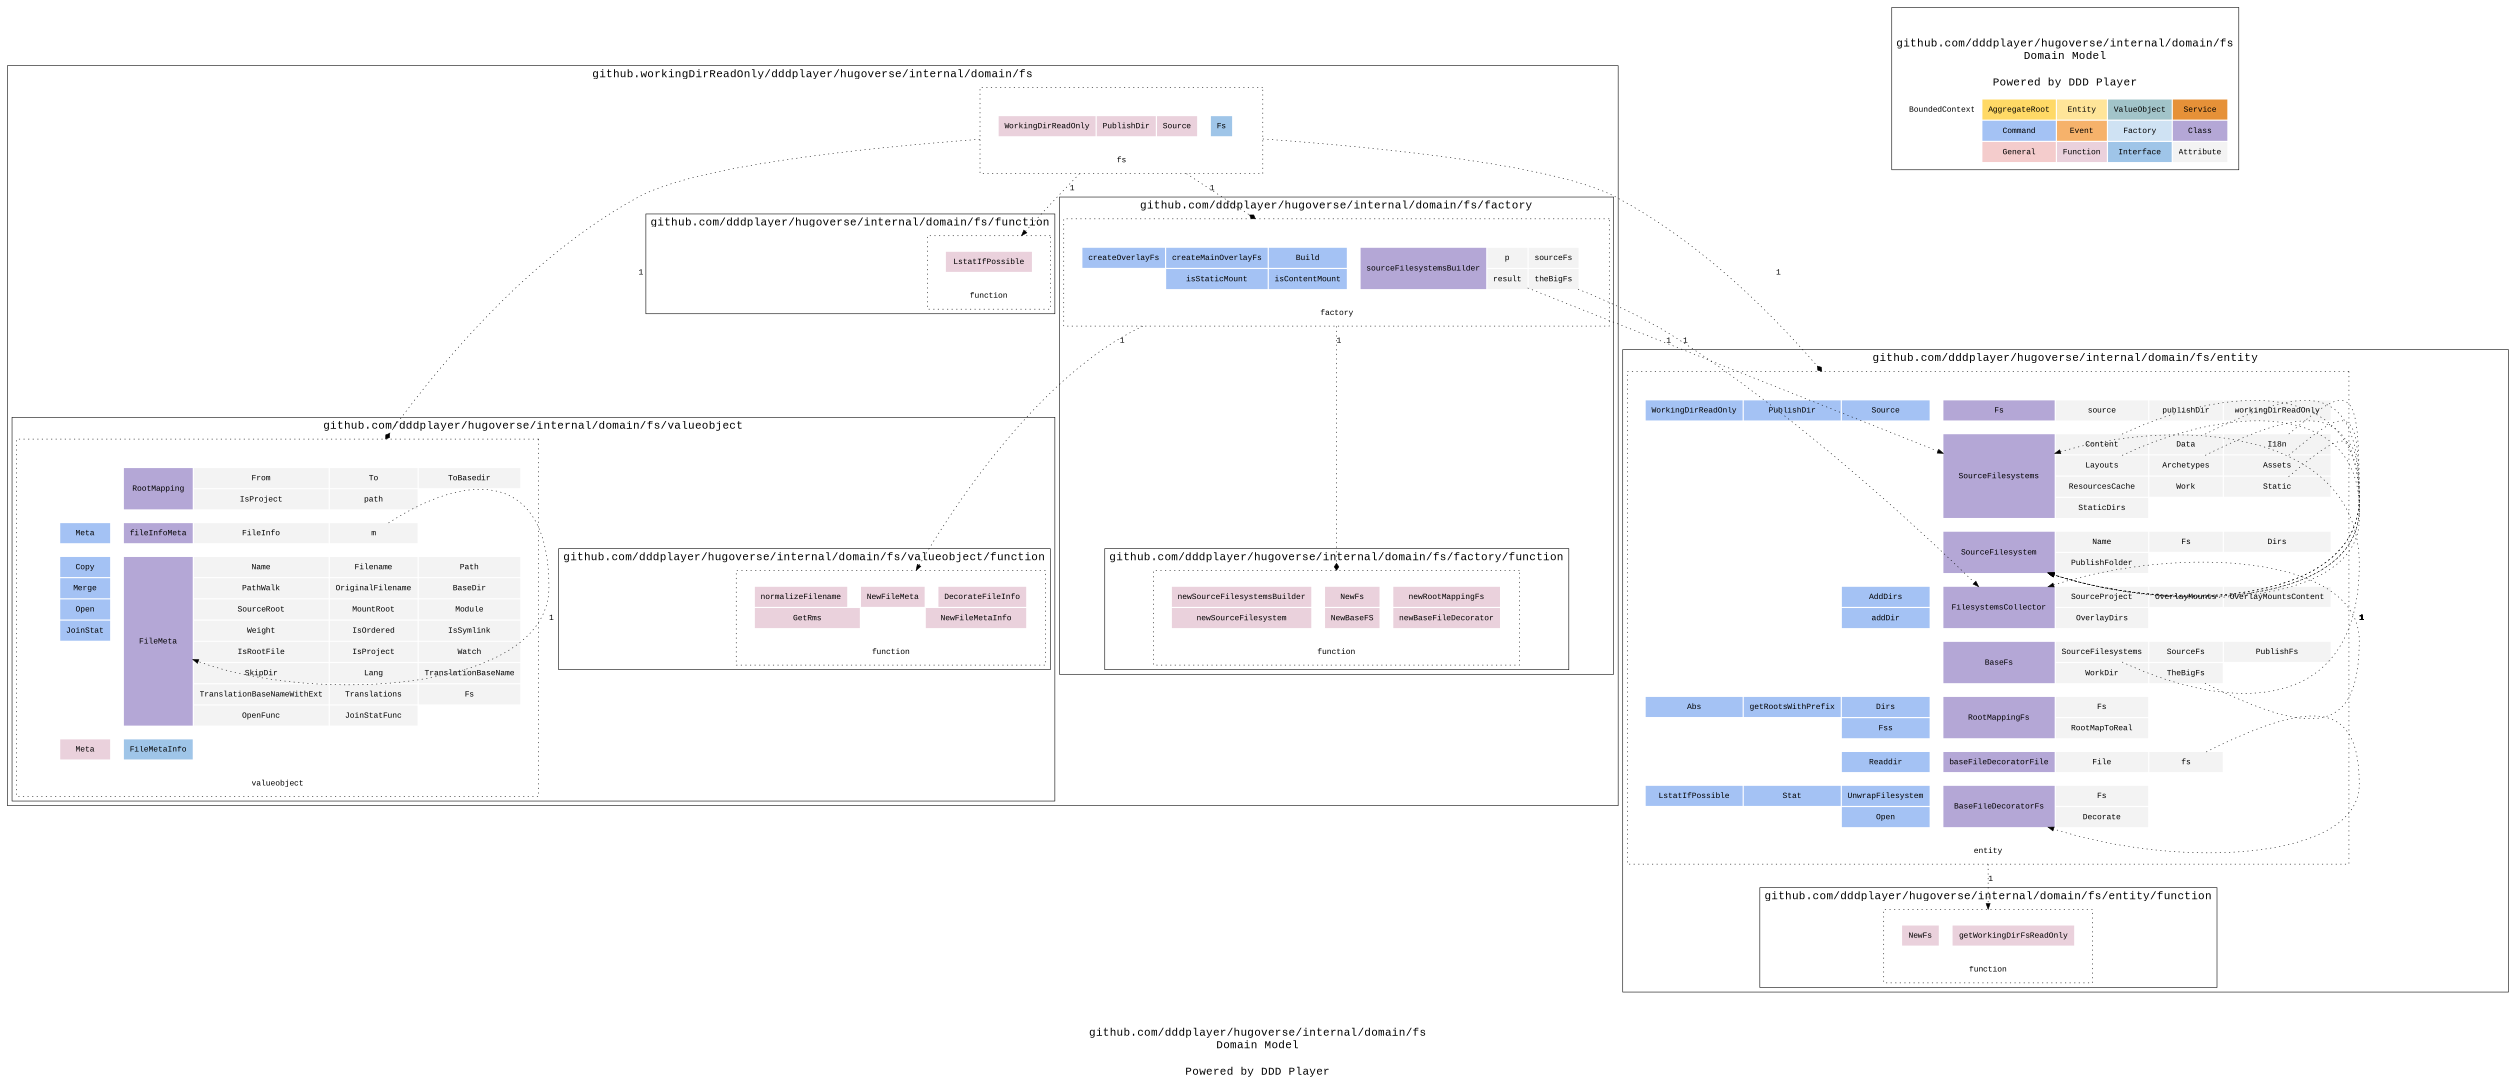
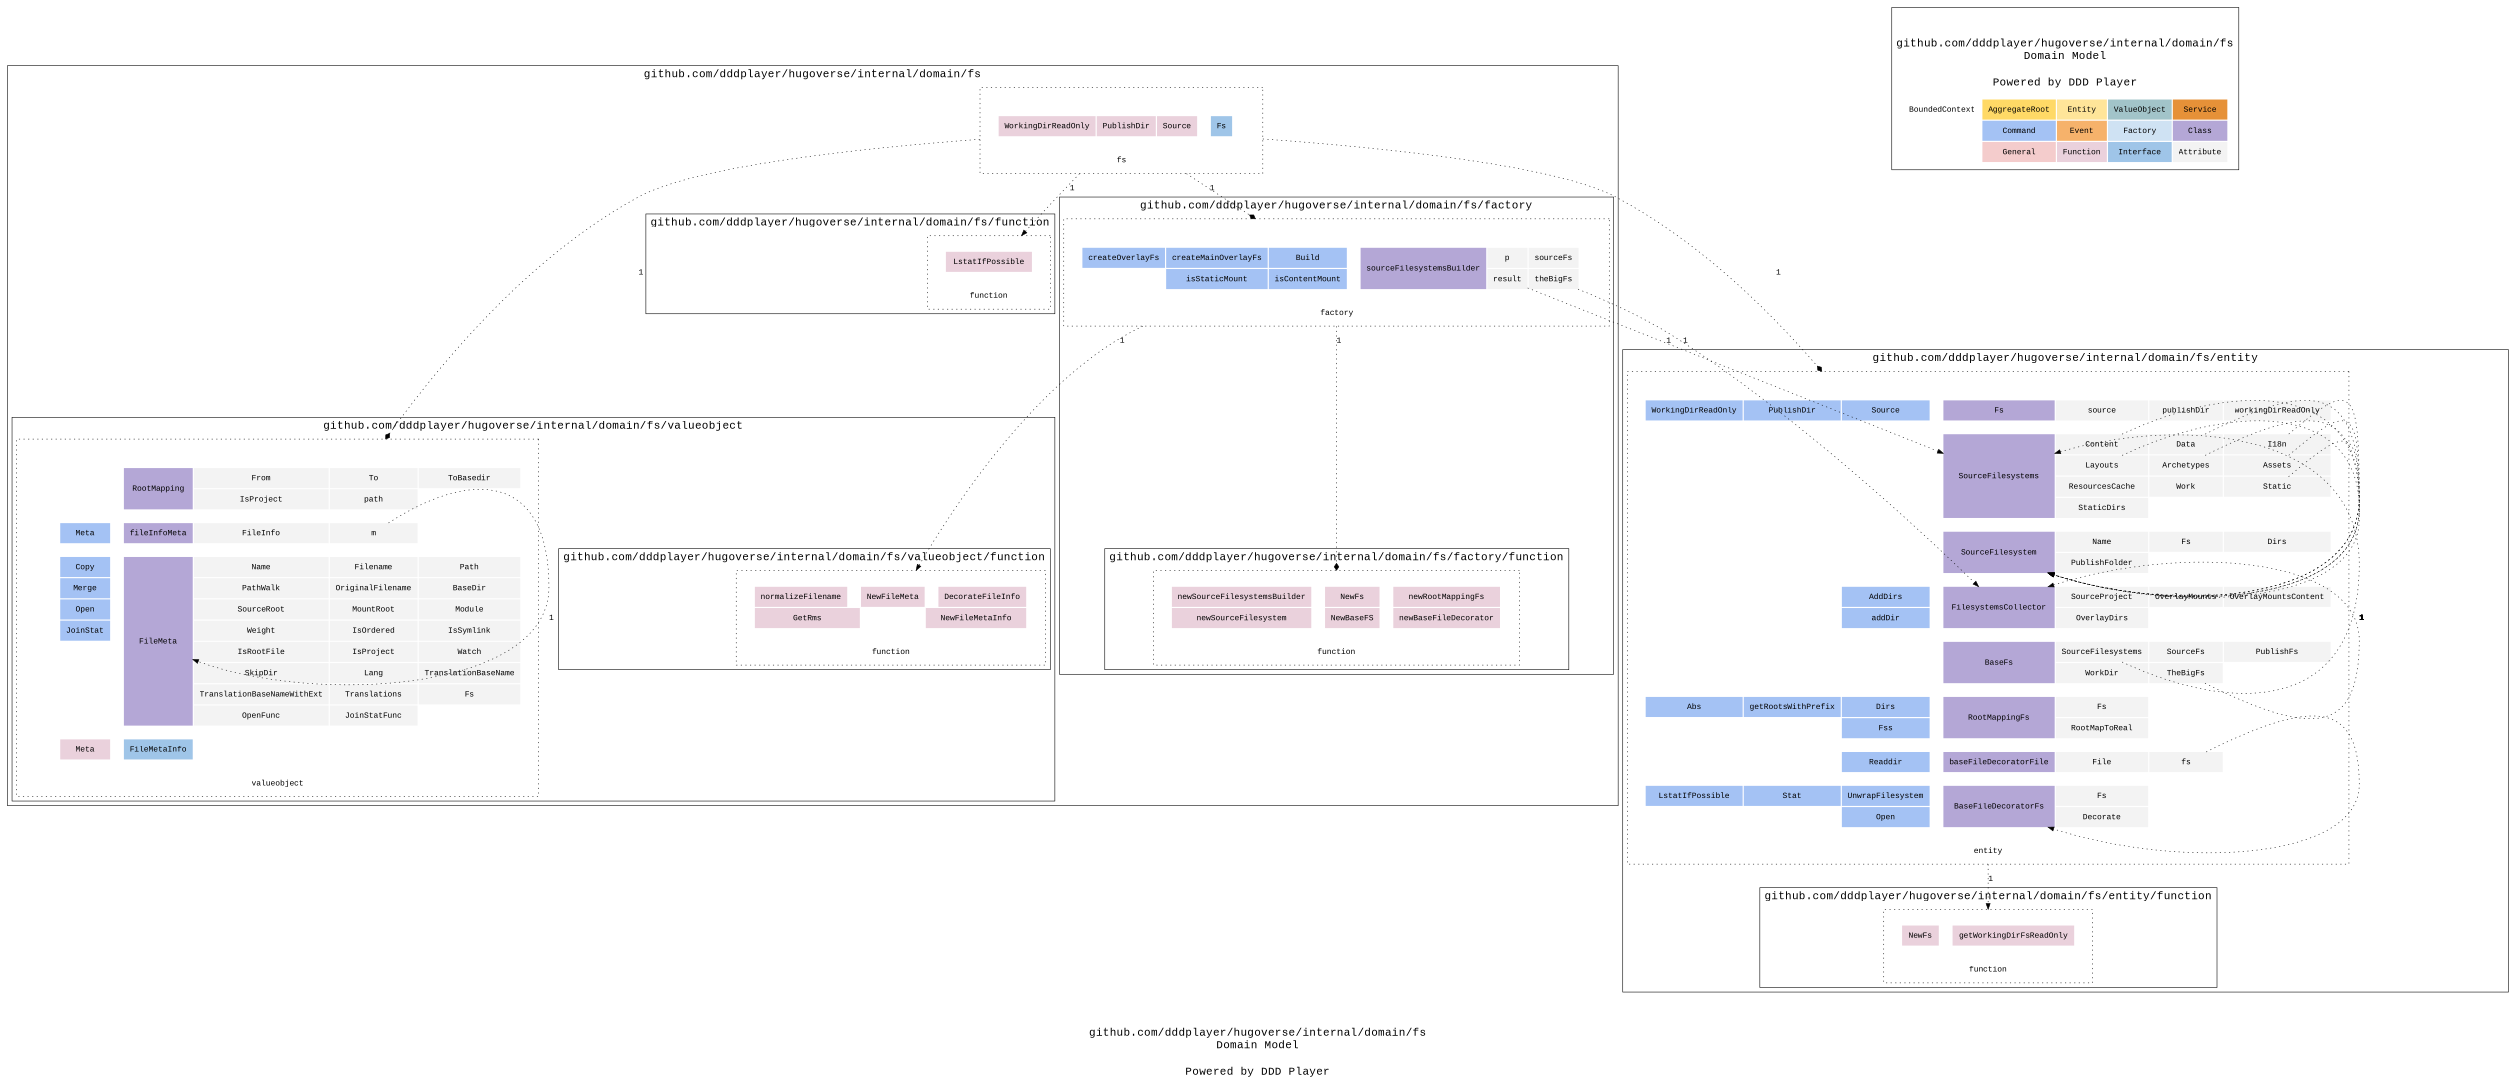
(813, 74) -> (813, 74)
